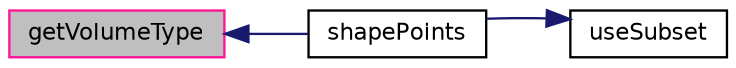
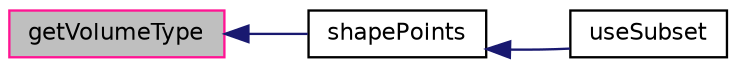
(517, 18) -> (540, 50)
